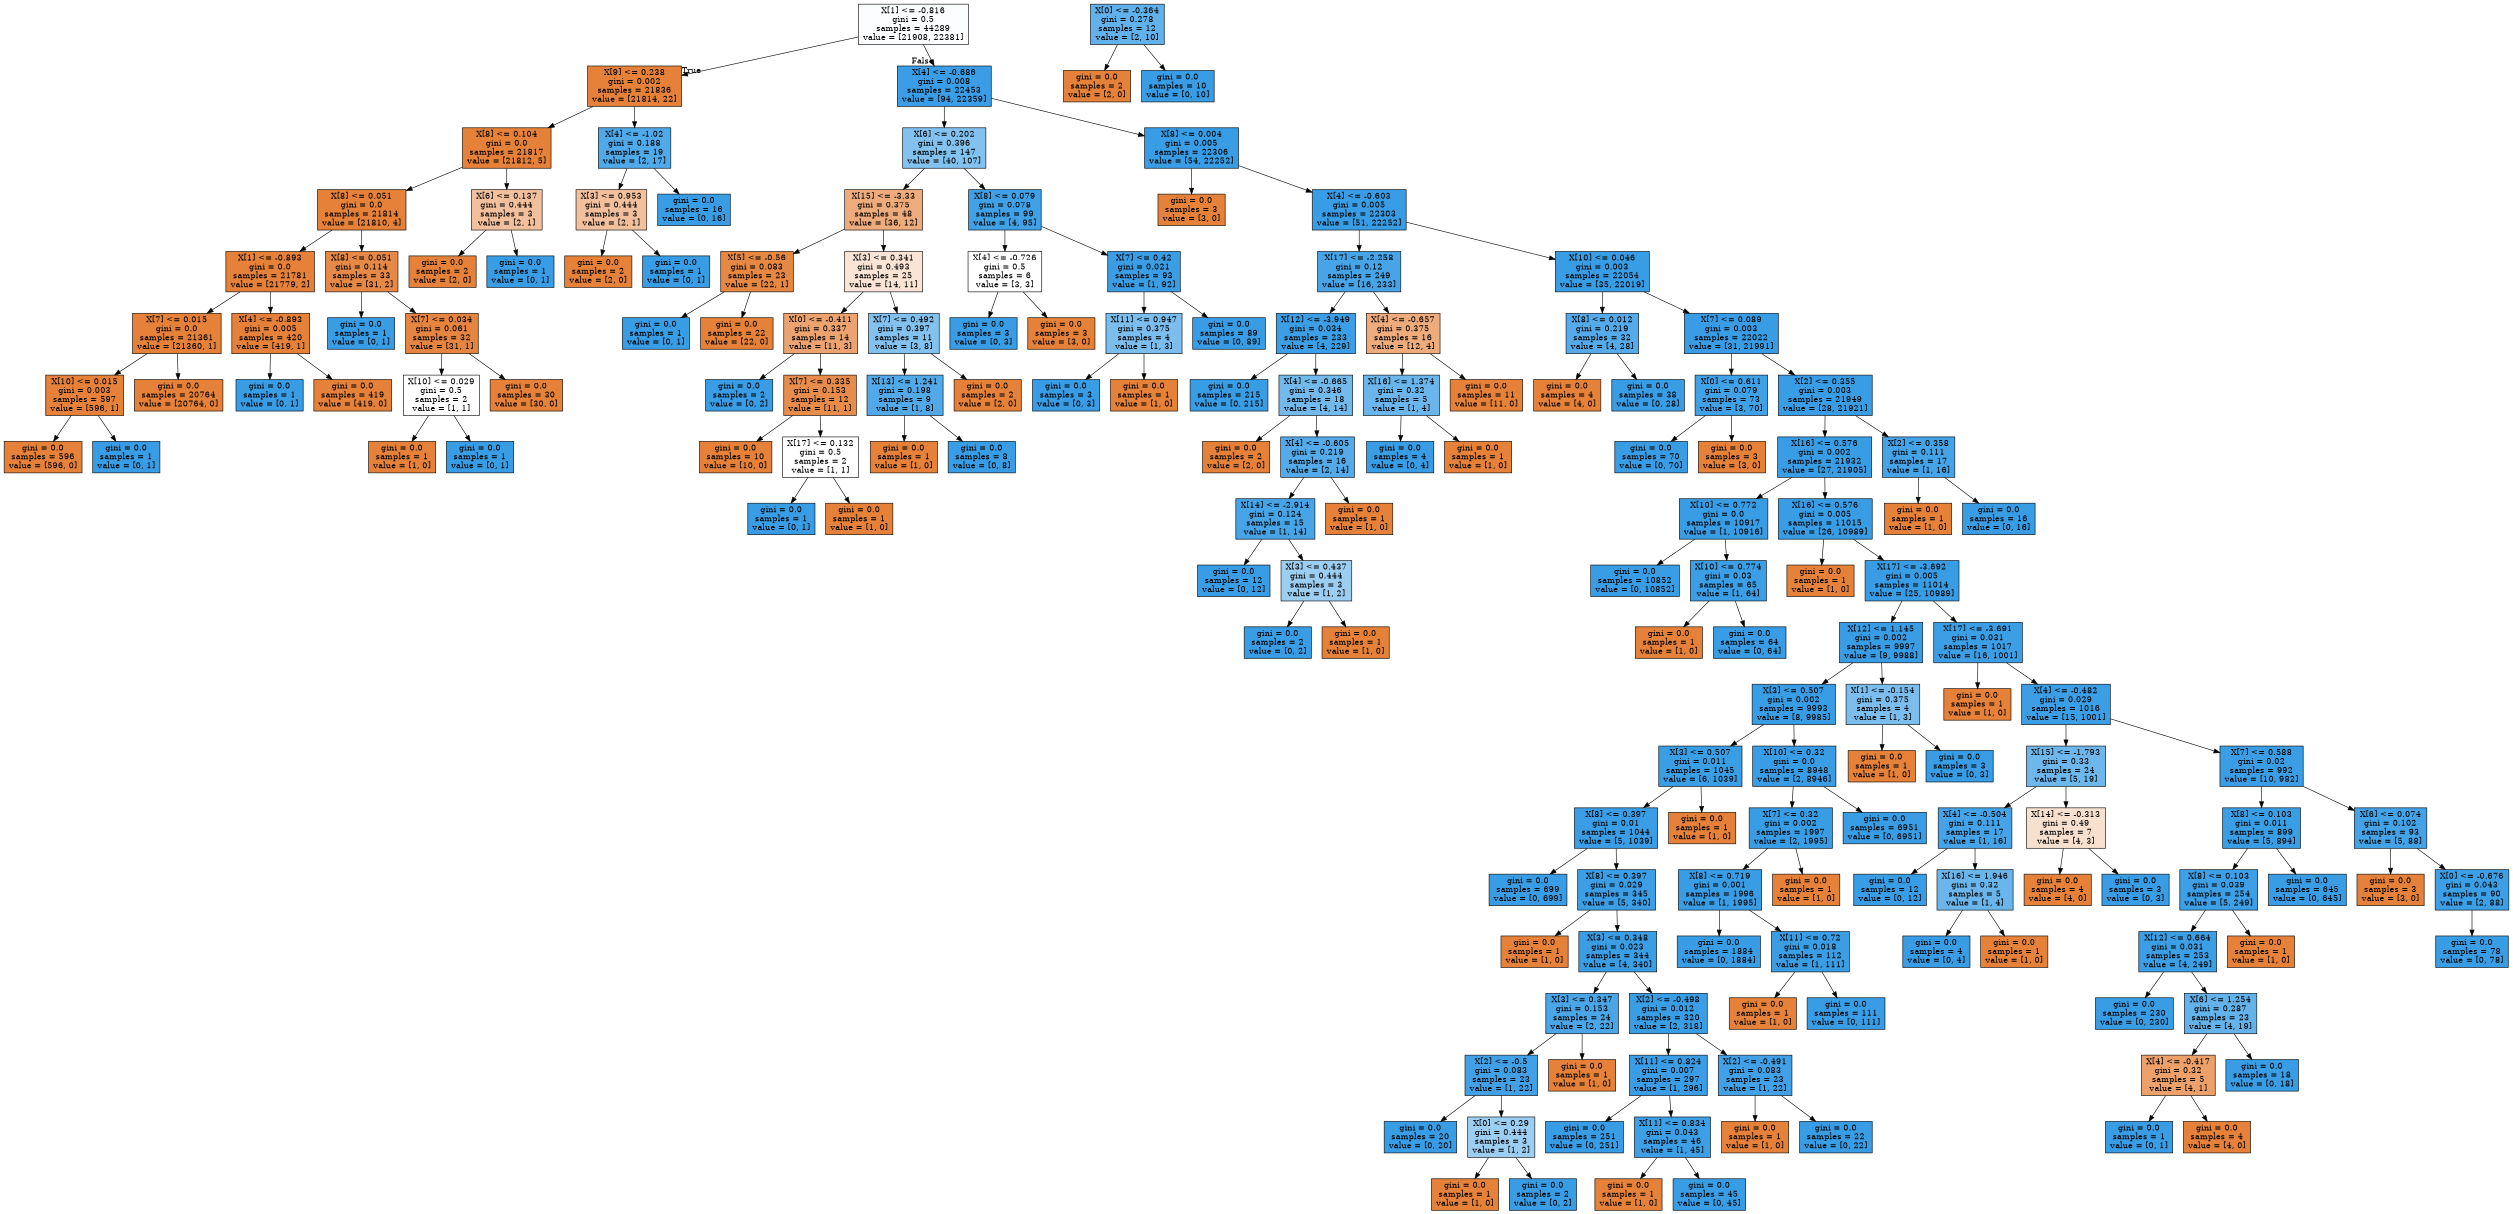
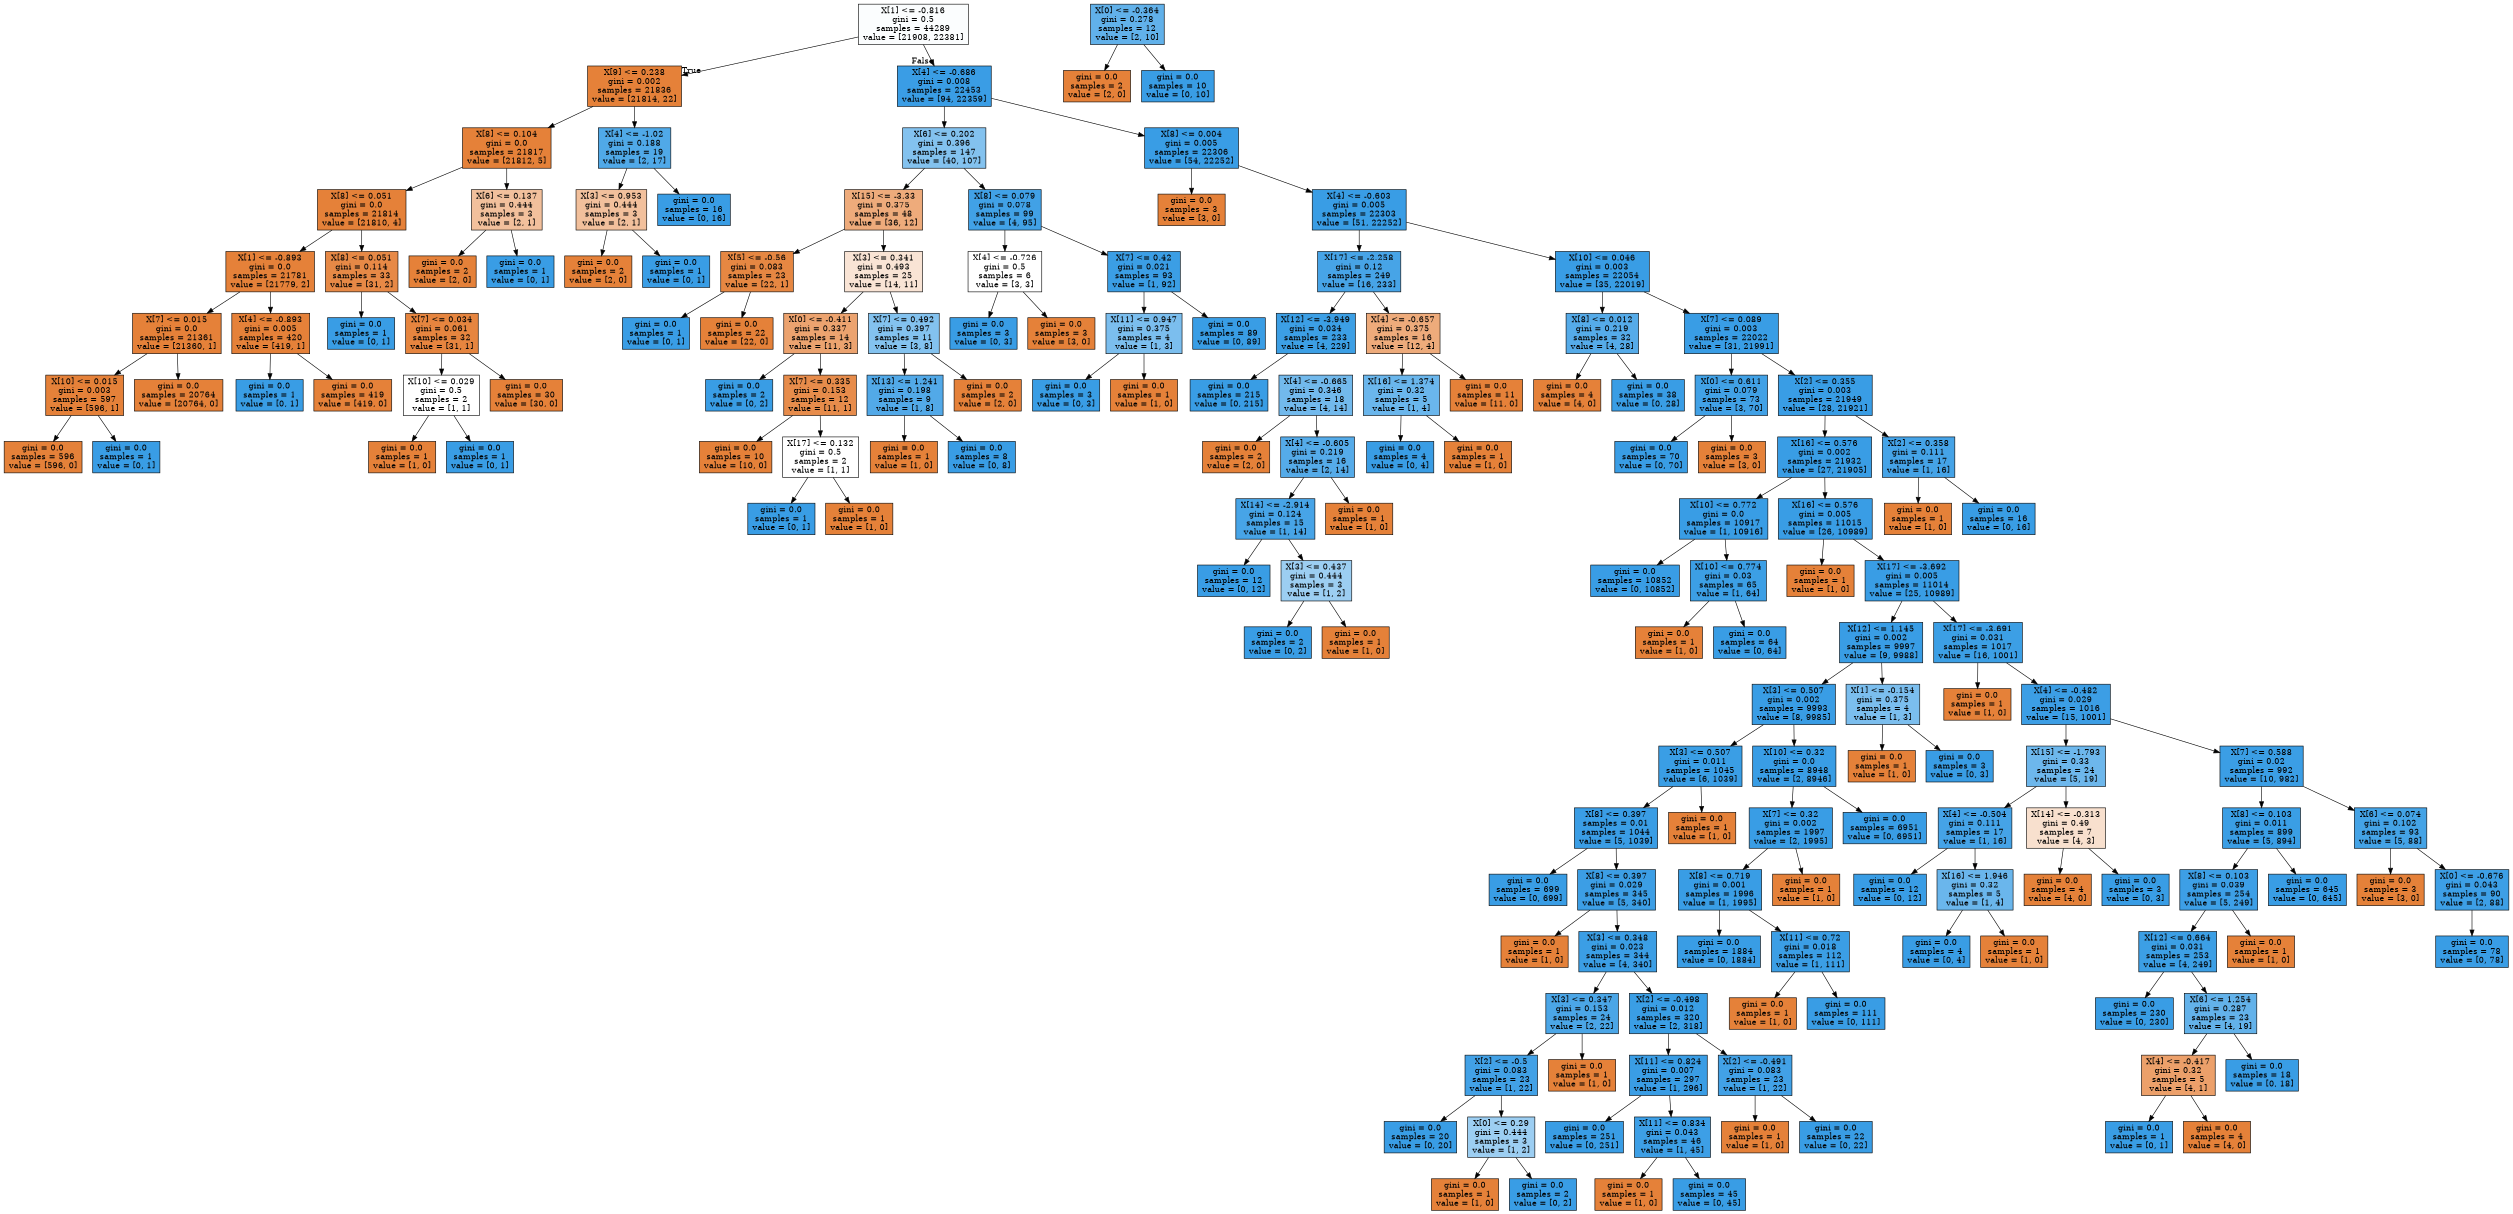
(1316, 361) -> none
(1616, 828) -> (1616, 828)
